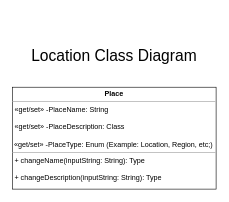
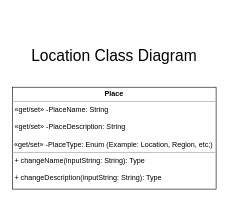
(120, 113) -> (120, 113)
